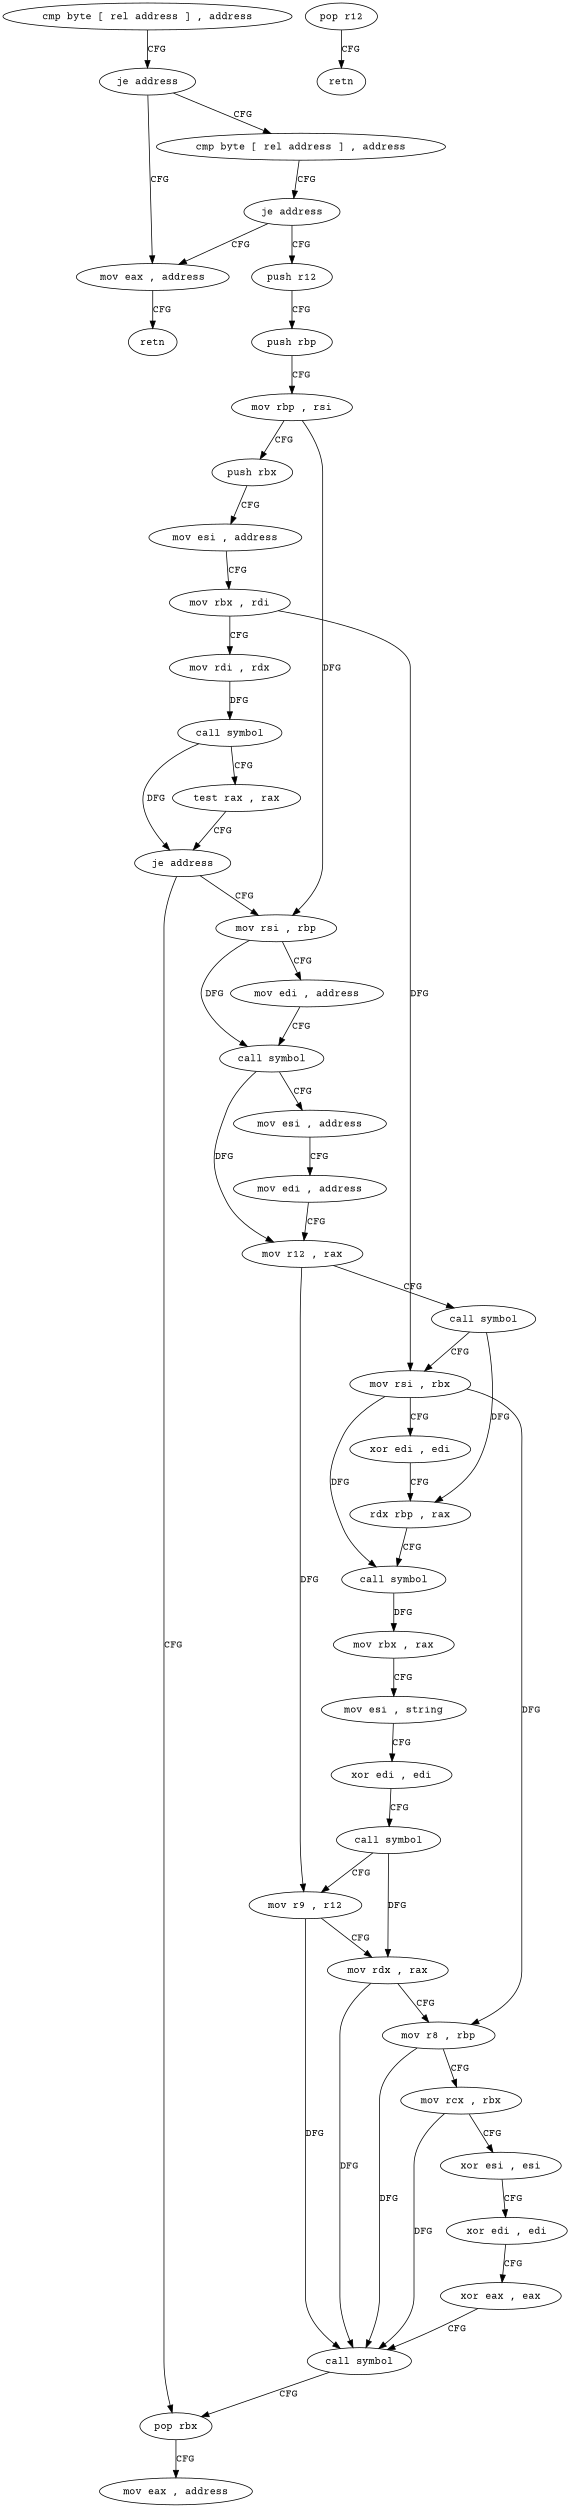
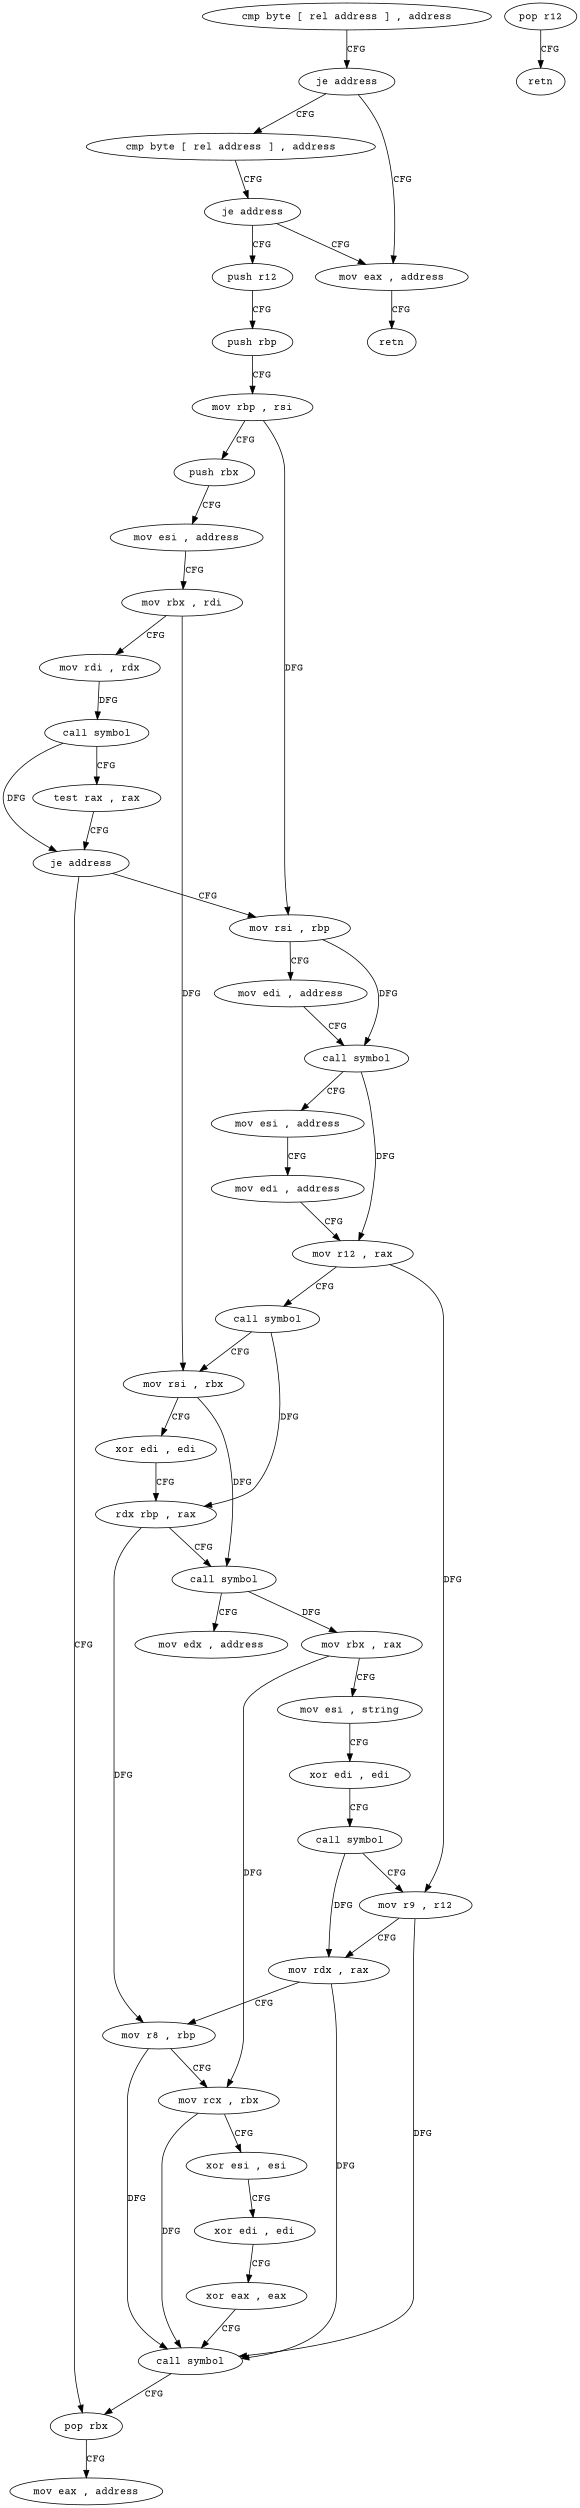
none -> (211, 1645)
(522, 1700) -> (114, 1772)
none -> (244, 1844)
